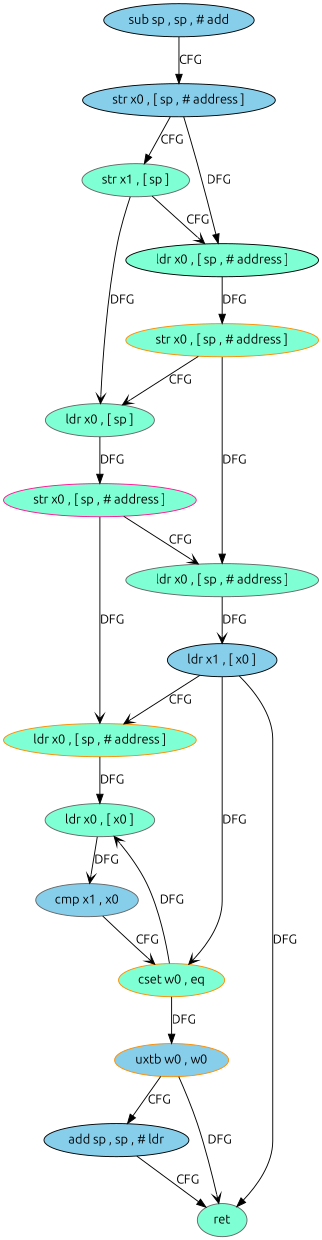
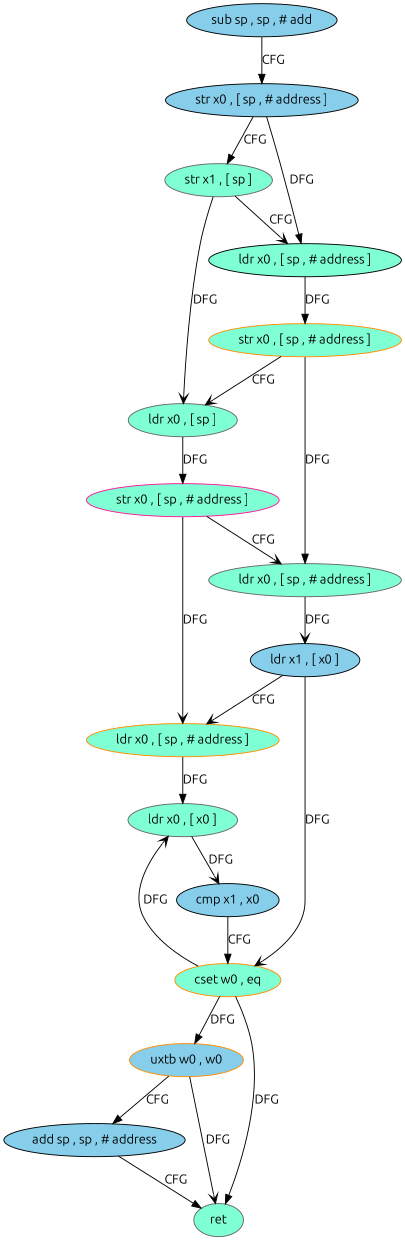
(87, 900) -> (228, 900)
(125, 937) -> (228, 936)
(273, 937) -> (253, 1096)
(116, 1140) -> (95, 1140)
